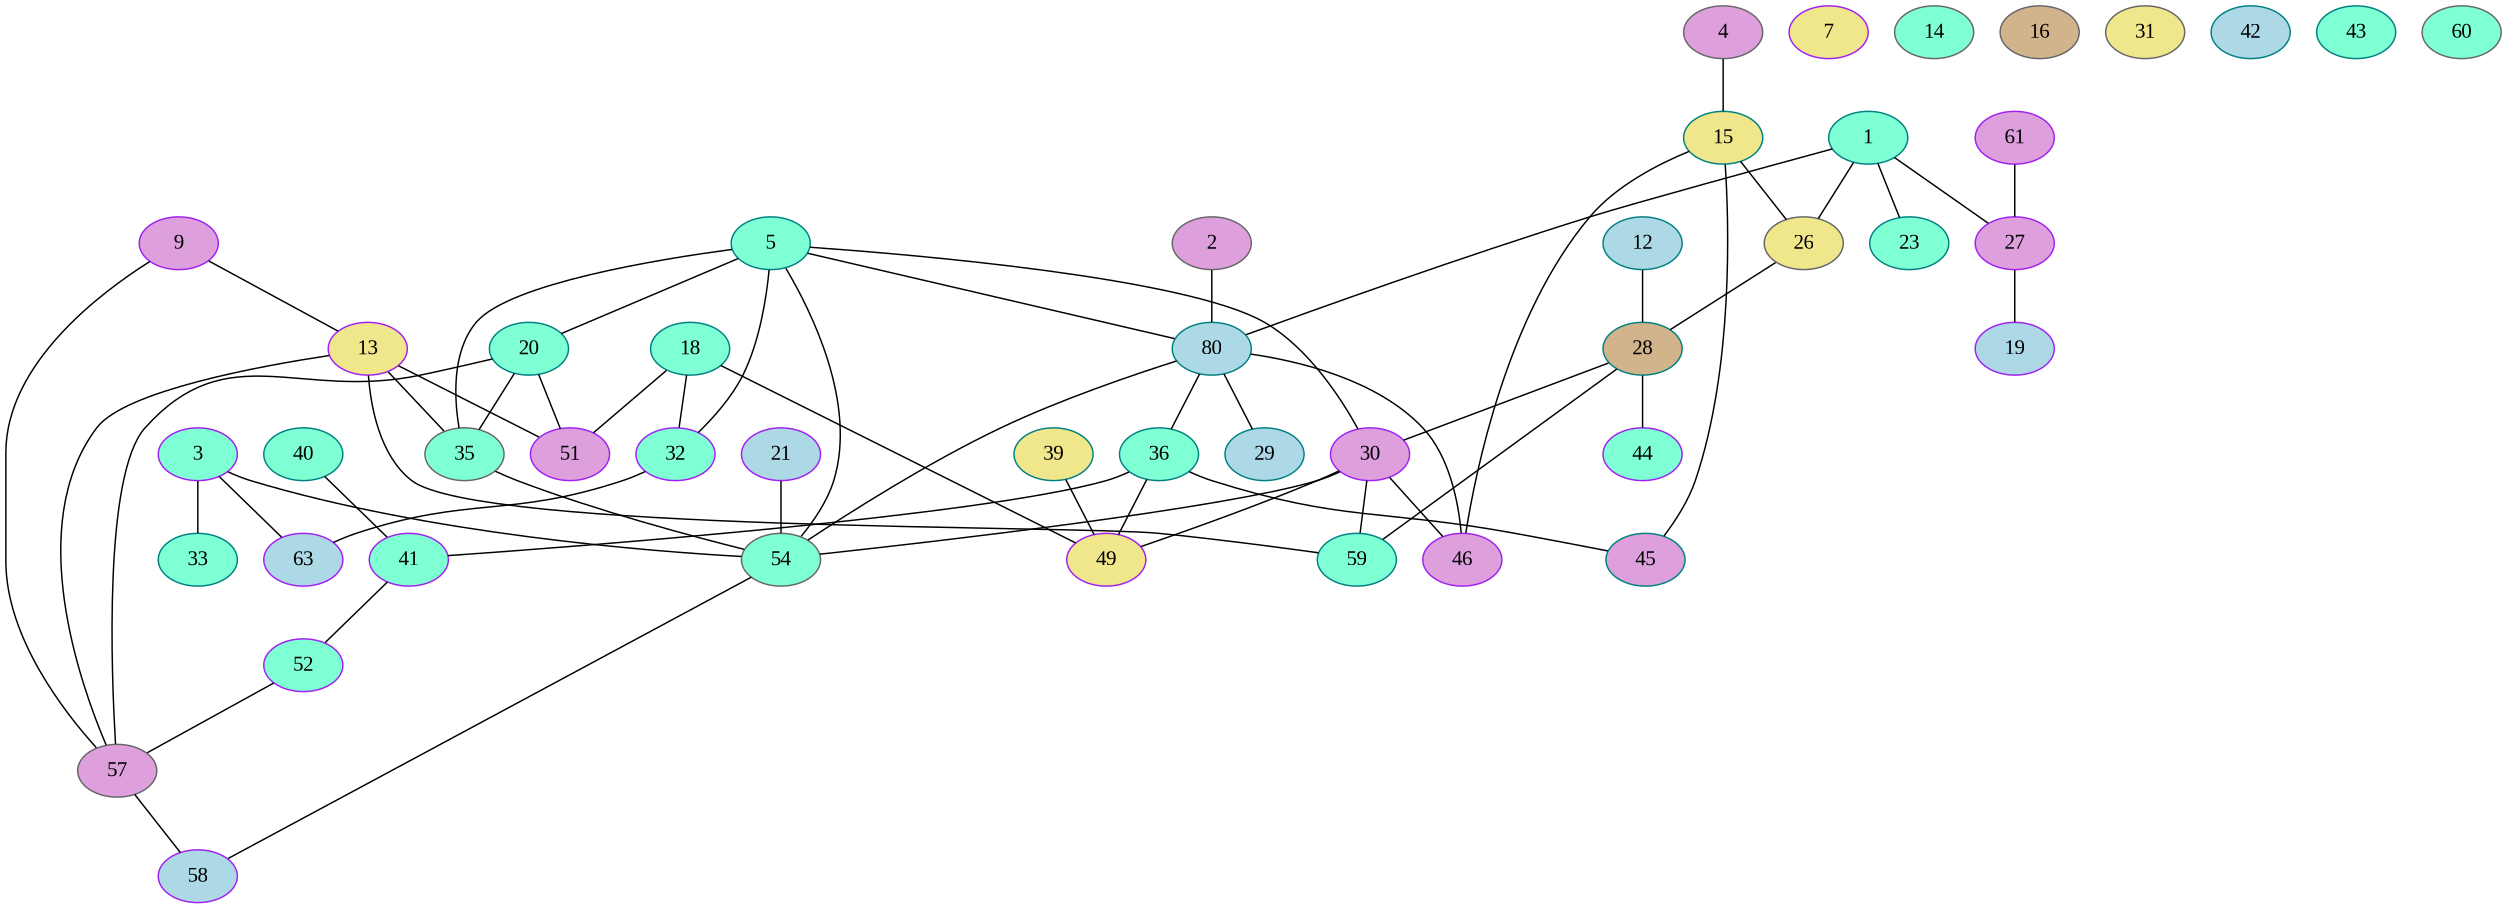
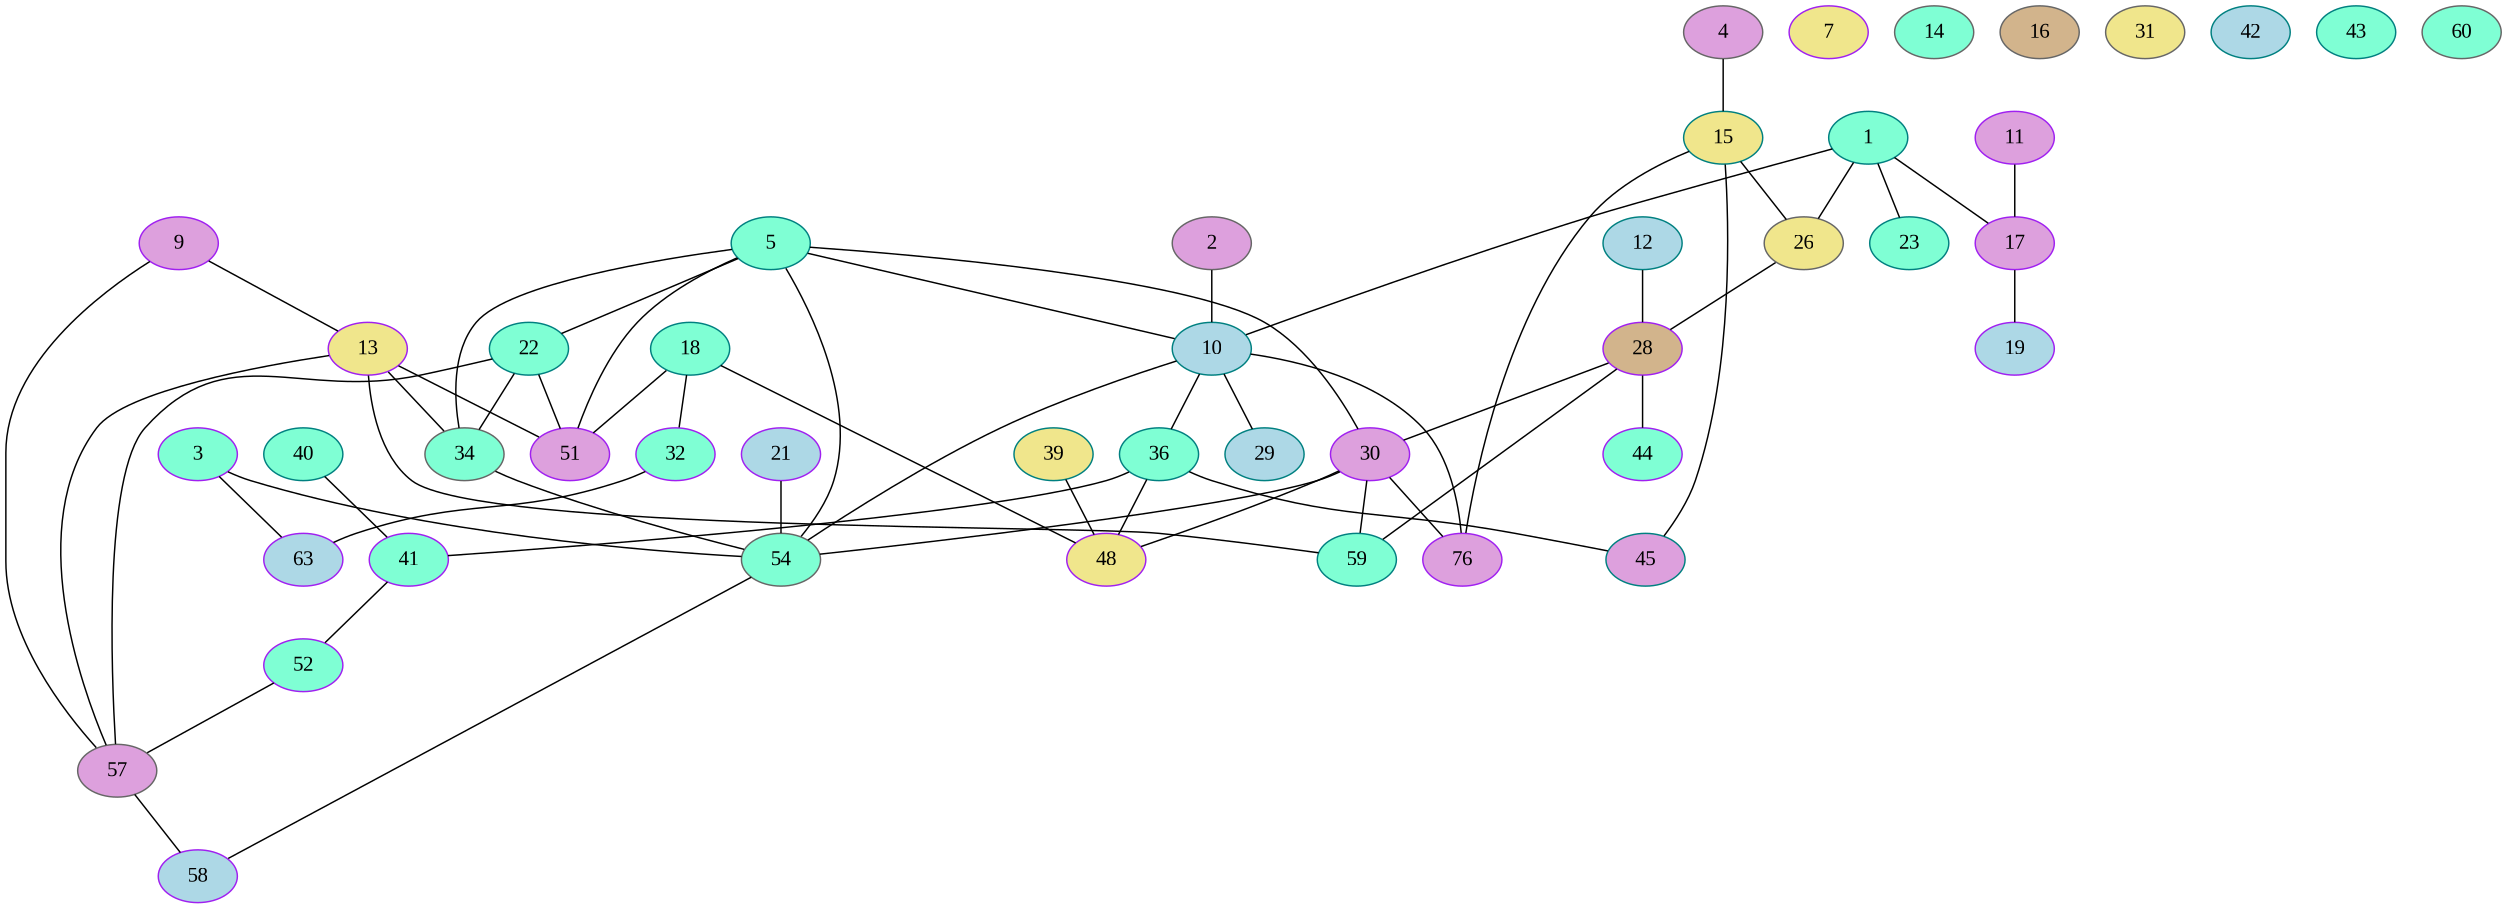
(2015, 138) -> (2015, 138)
(2015, 243) -> (2015, 243)
(529, 349) -> (529, 349)
(1212, 349) -> (1212, 349)
(1643, 349) -> (1643, 349)
(750, 359) -> (637, 323)
(464, 454) -> (464, 454)
(198, 560) -> none
(1106, 560) -> (1106, 560)
(1462, 560) -> (1462, 560)
